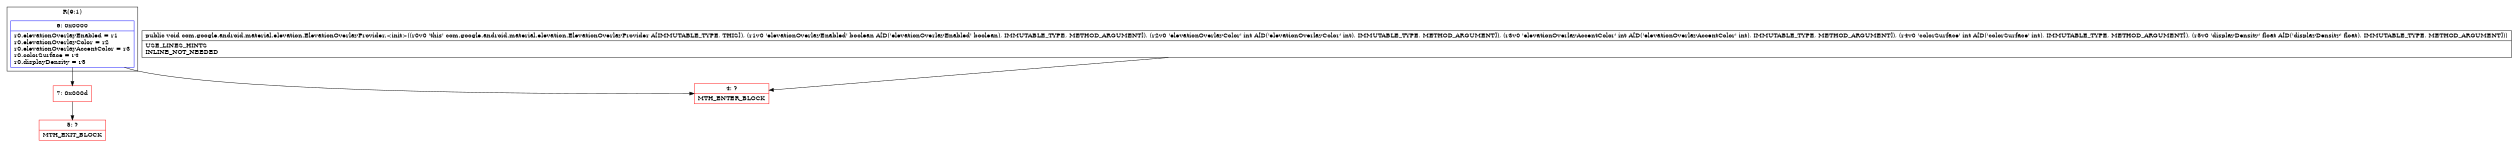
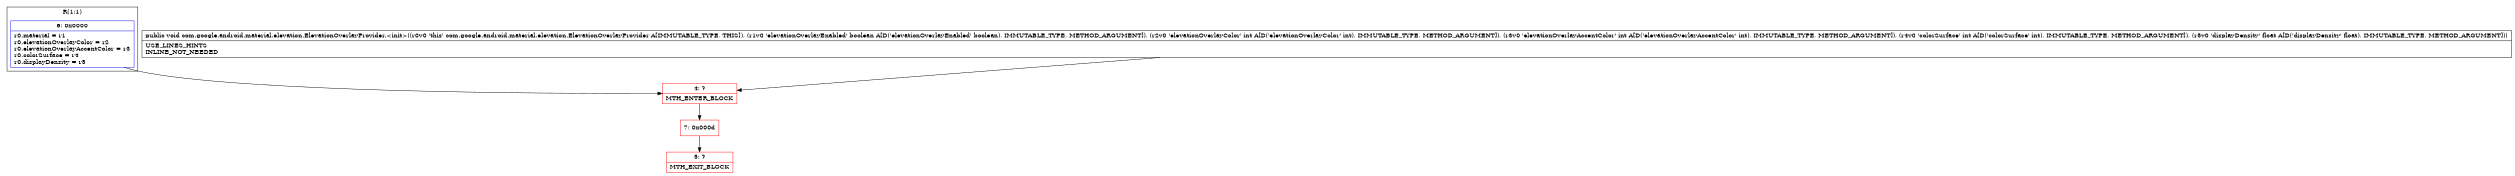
(72, 12) -> (72, 12)
(66, 36) -> (40, 36)
(72, 74) -> (700, 110)
